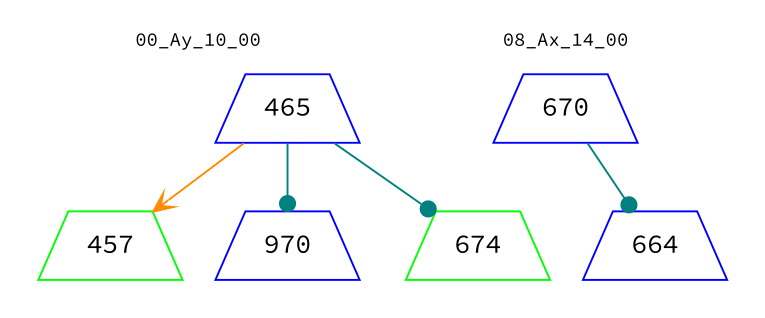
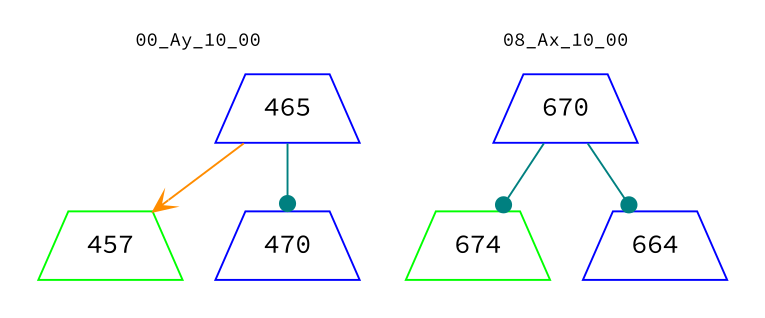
(566, 41) -> (566, 41)
(362, 163) -> (526, 171)
(288, 246) -> (288, 246)
